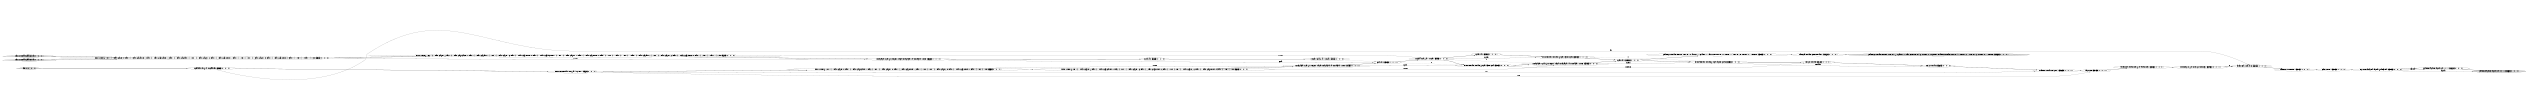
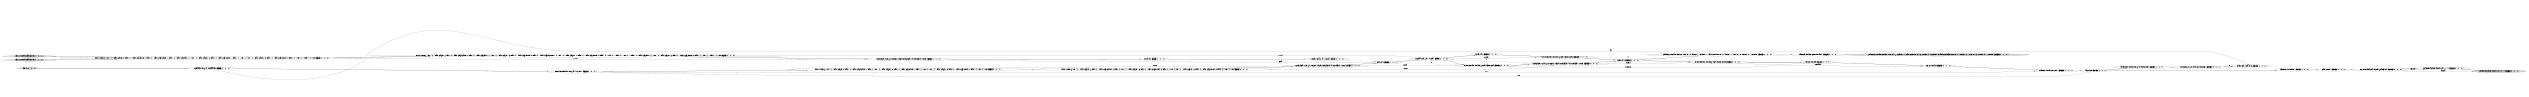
(2273, 68) -> (2193, 71)
